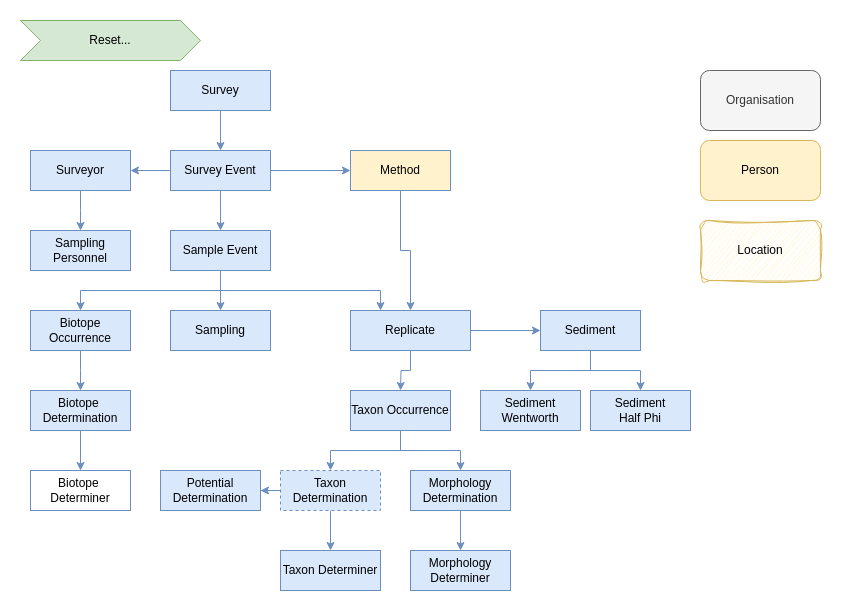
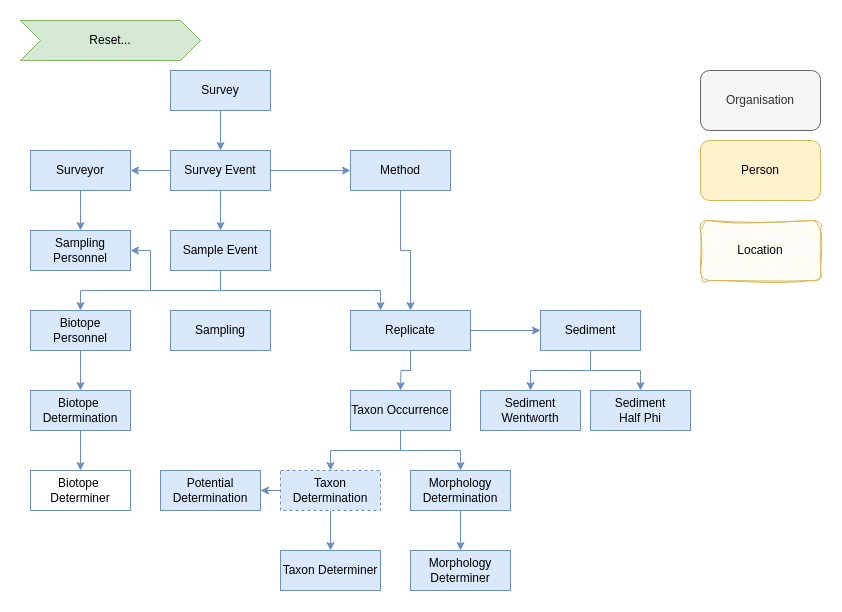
(401, 171) -> (401, 171)
(221, 298) -> (151, 264)
(81, 331) -> (81, 331)
